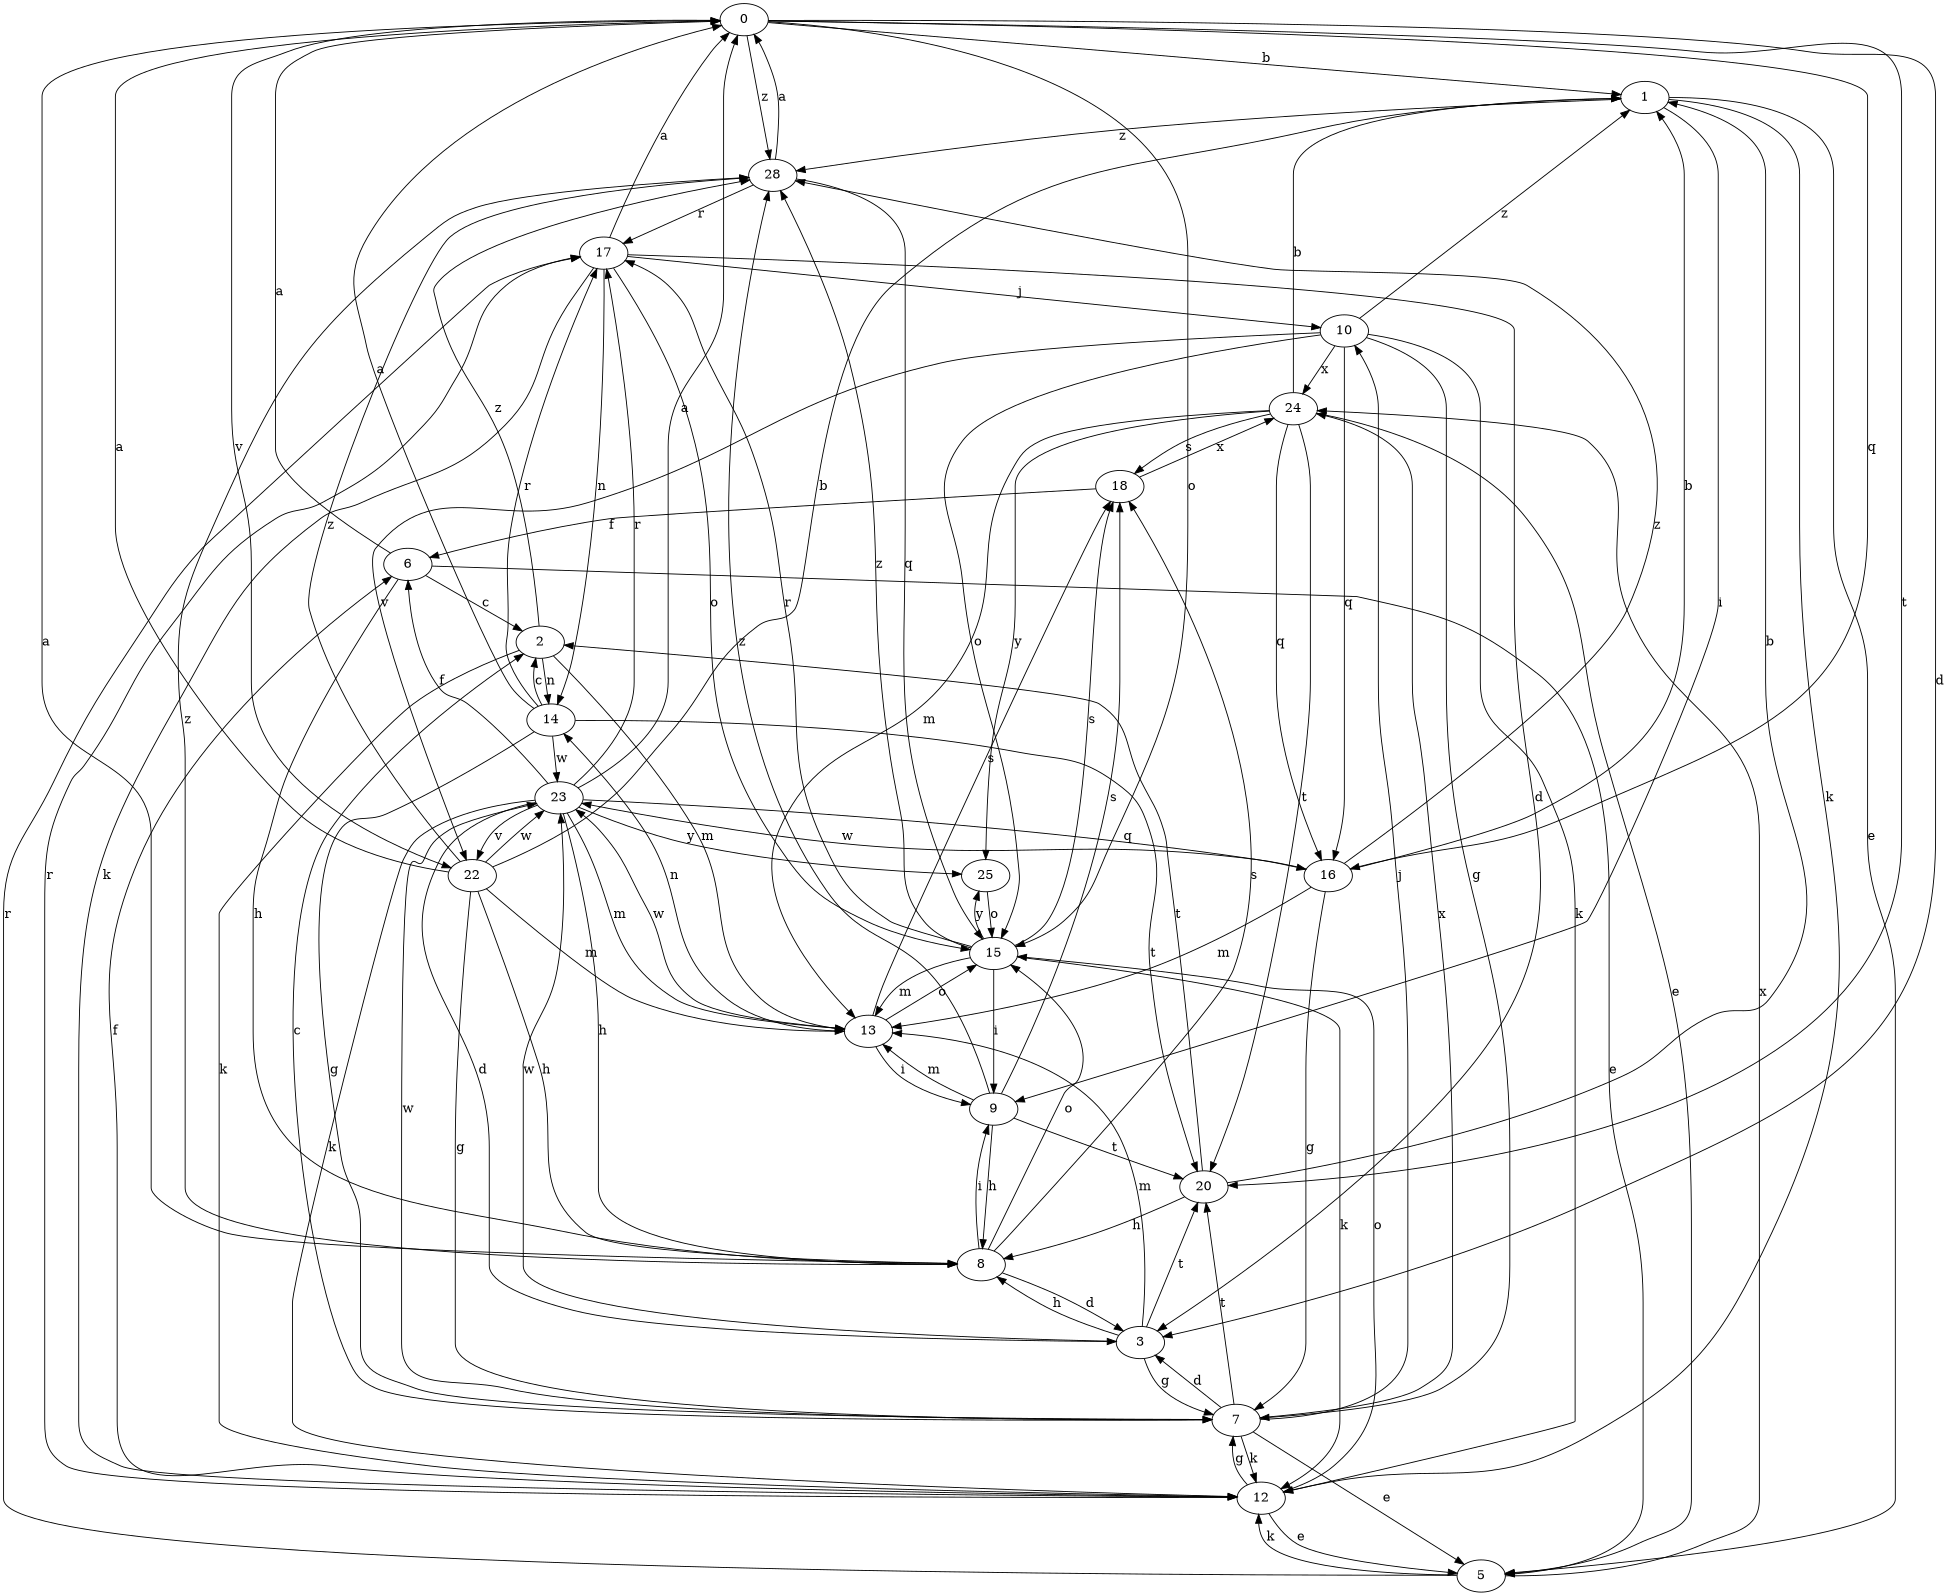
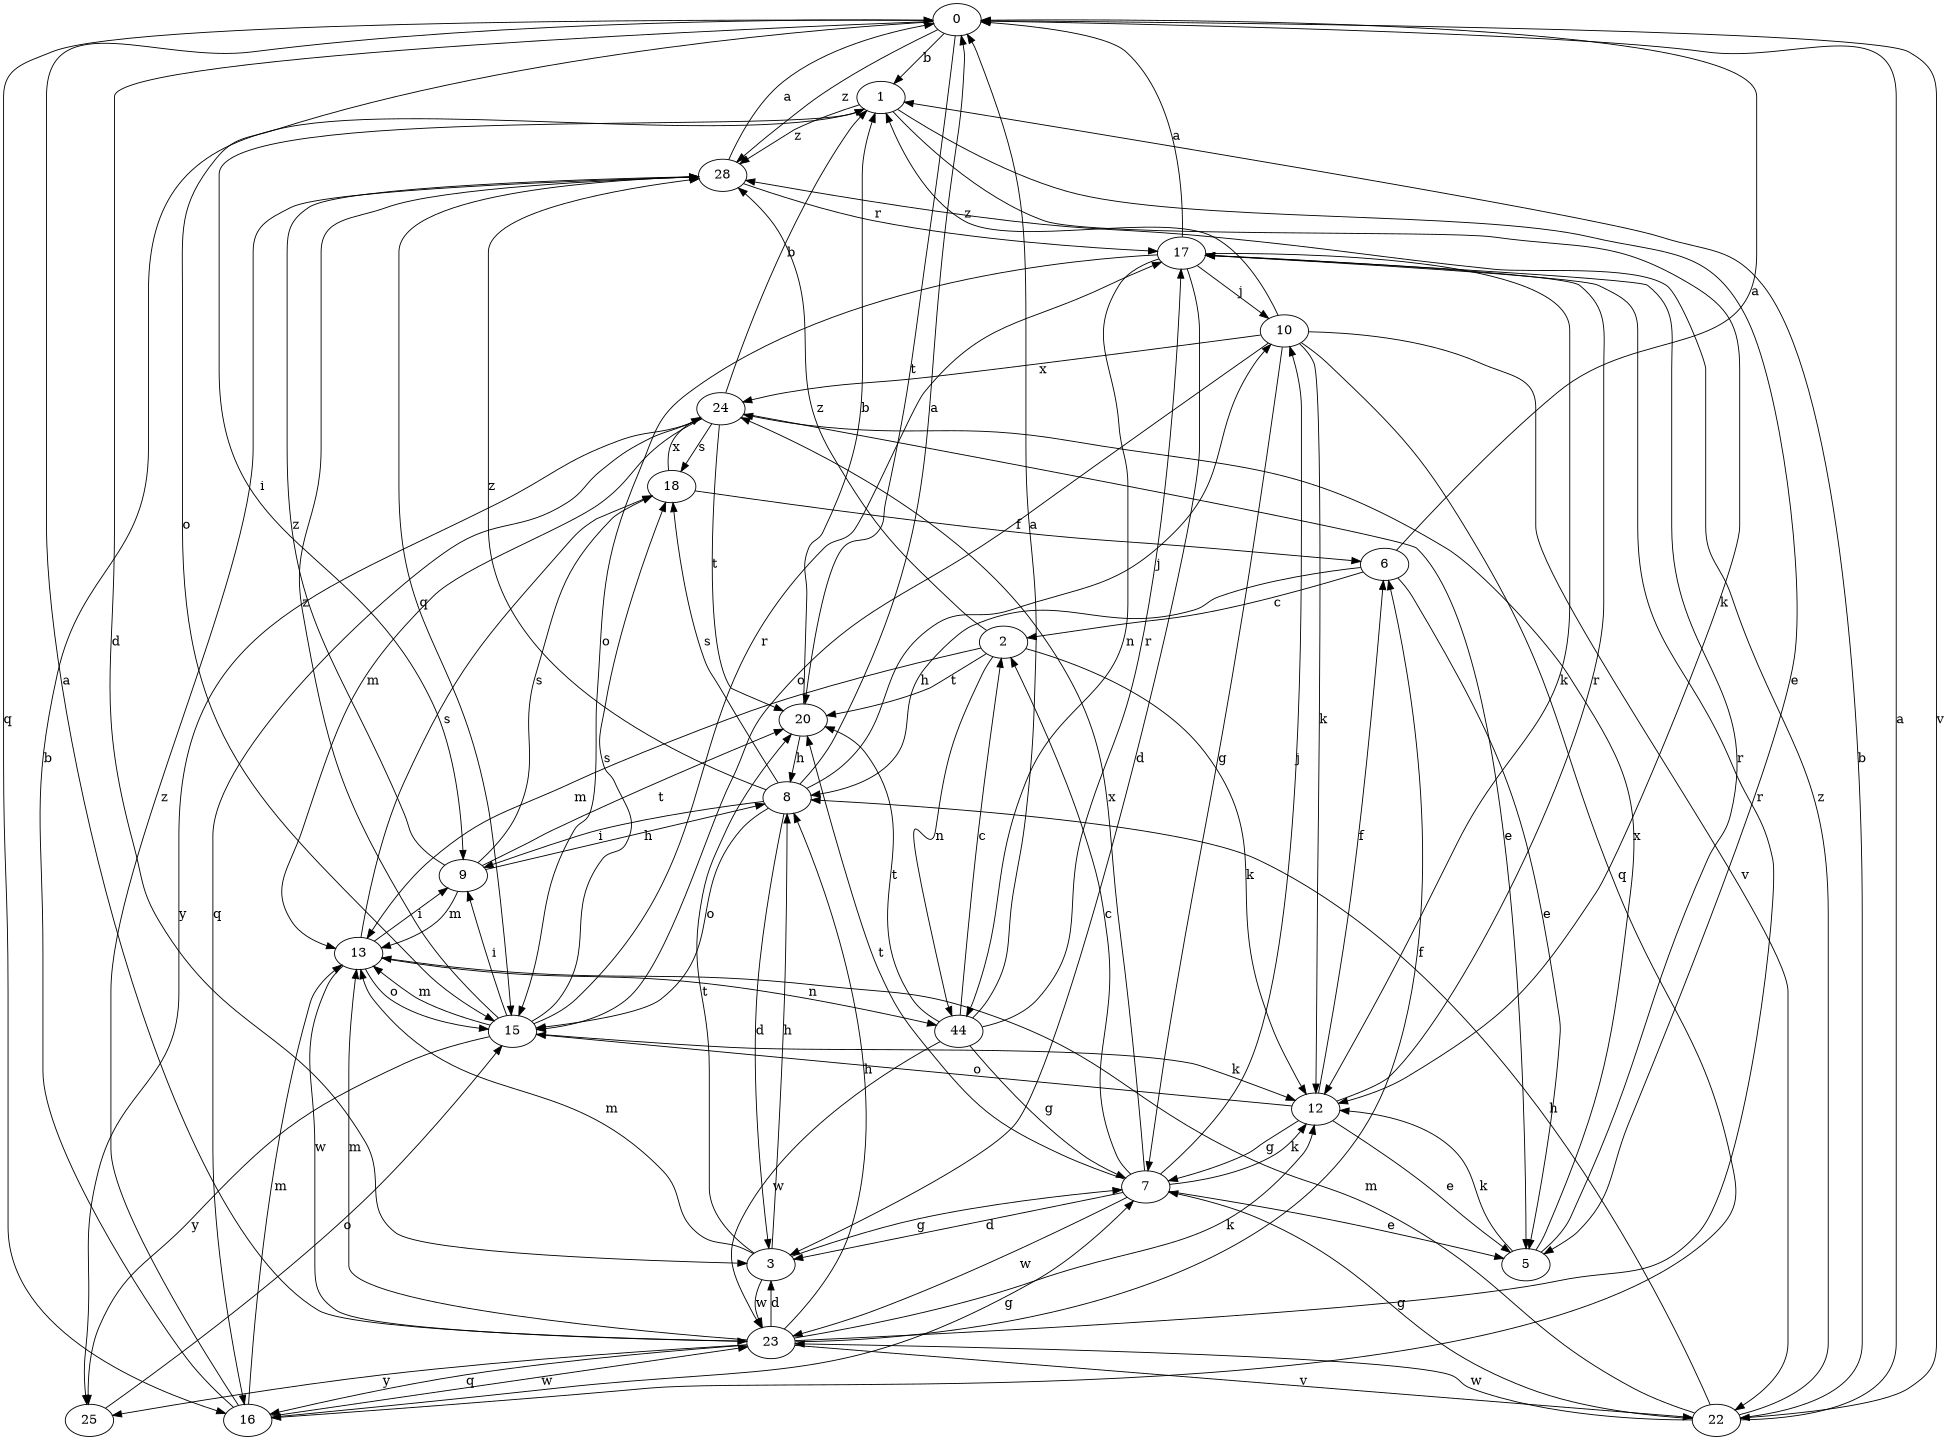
none -> (1057, 596)
(1079, 699) -> (919, 692)
(551, 720) -> (959, 1031)
